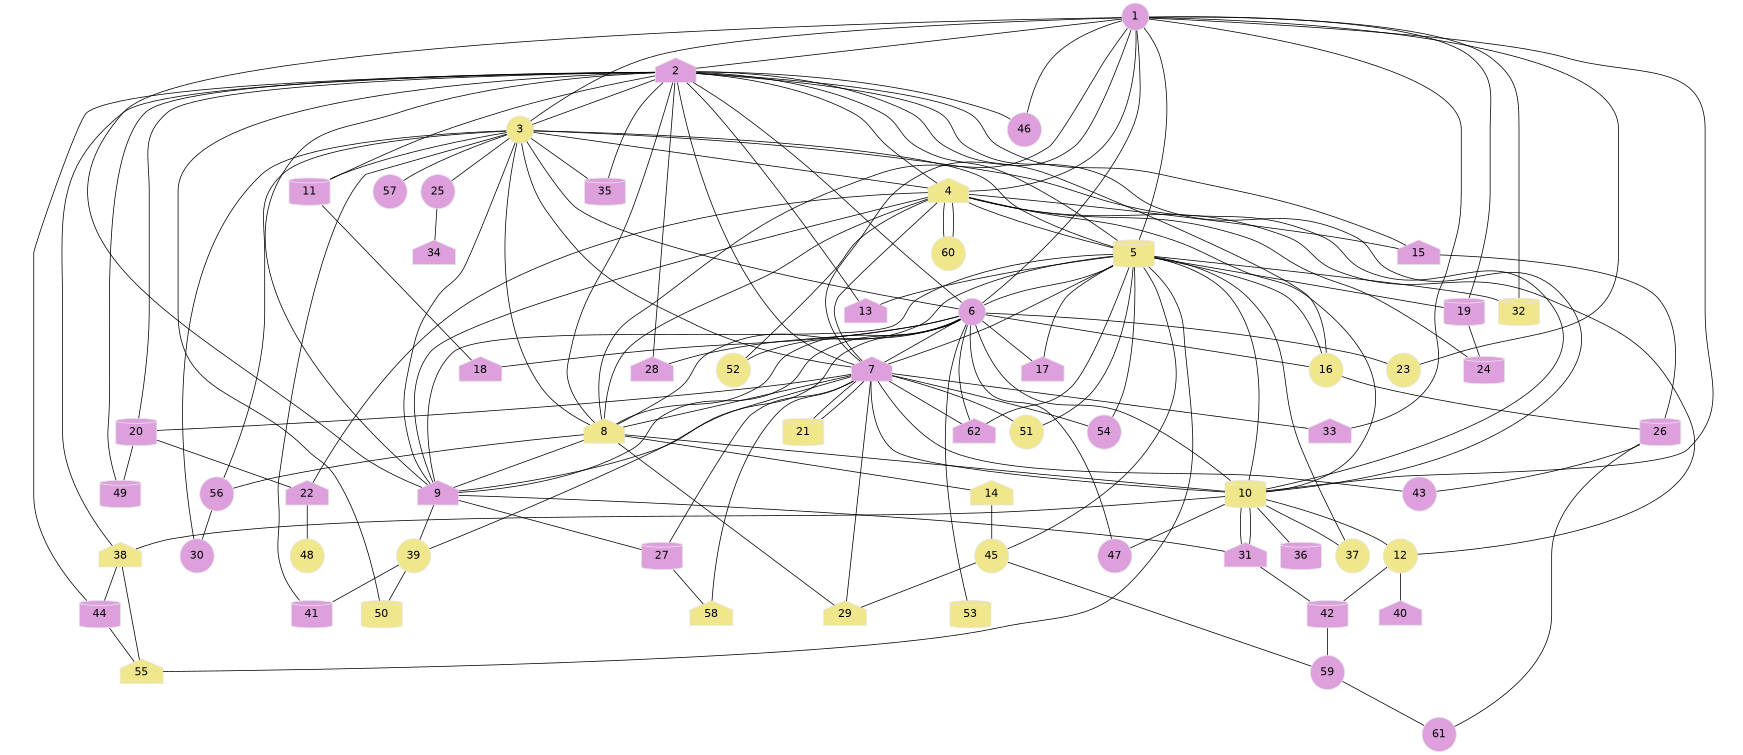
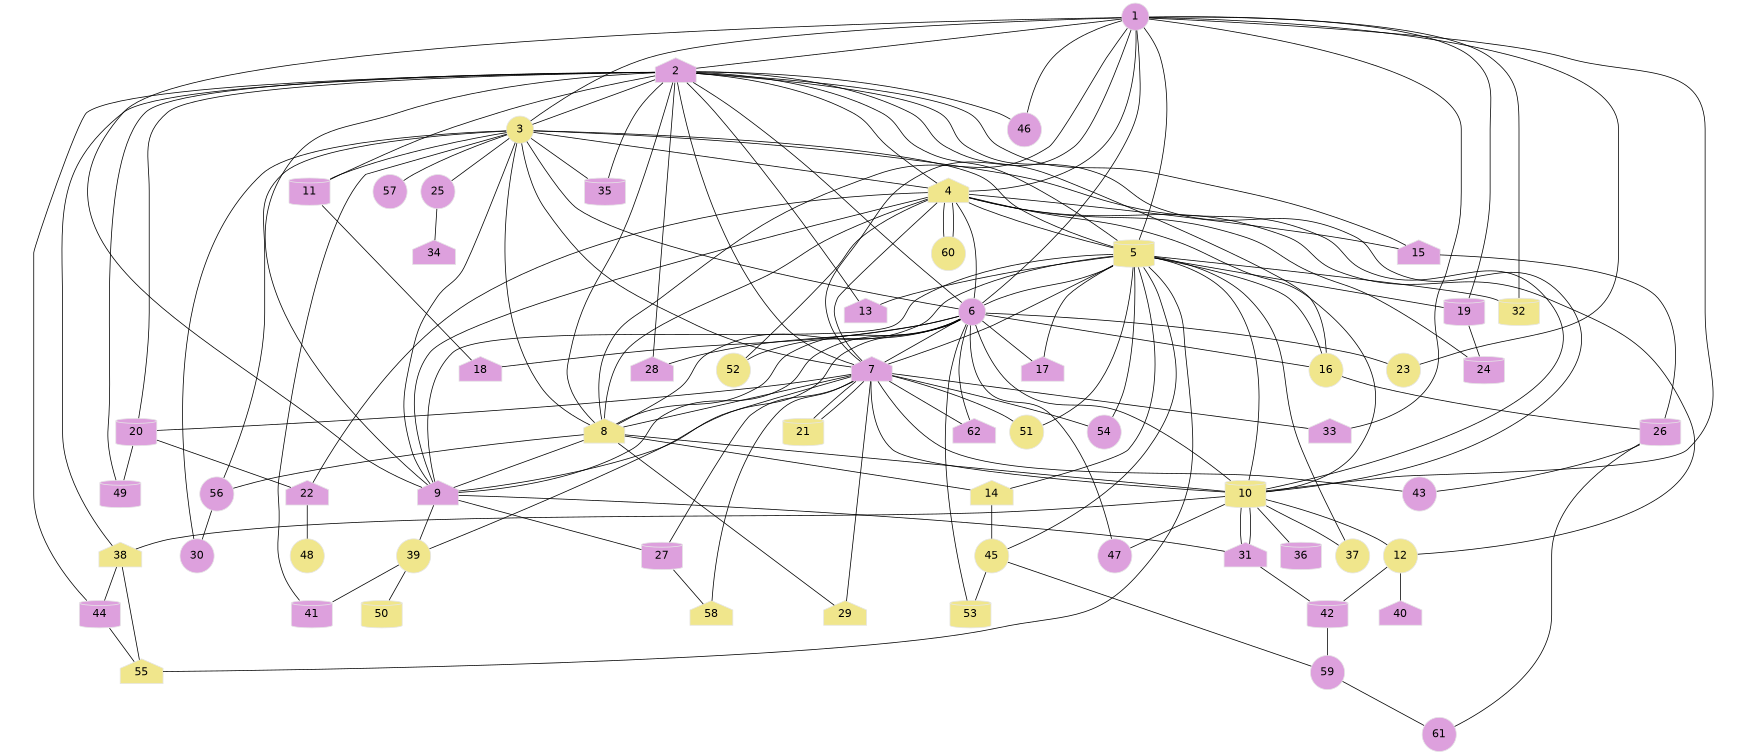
(182, 182) -> none
none -> (975, 248)
(1083, 371) -> (1147, 414)
(918, 585) -> (981, 586)
